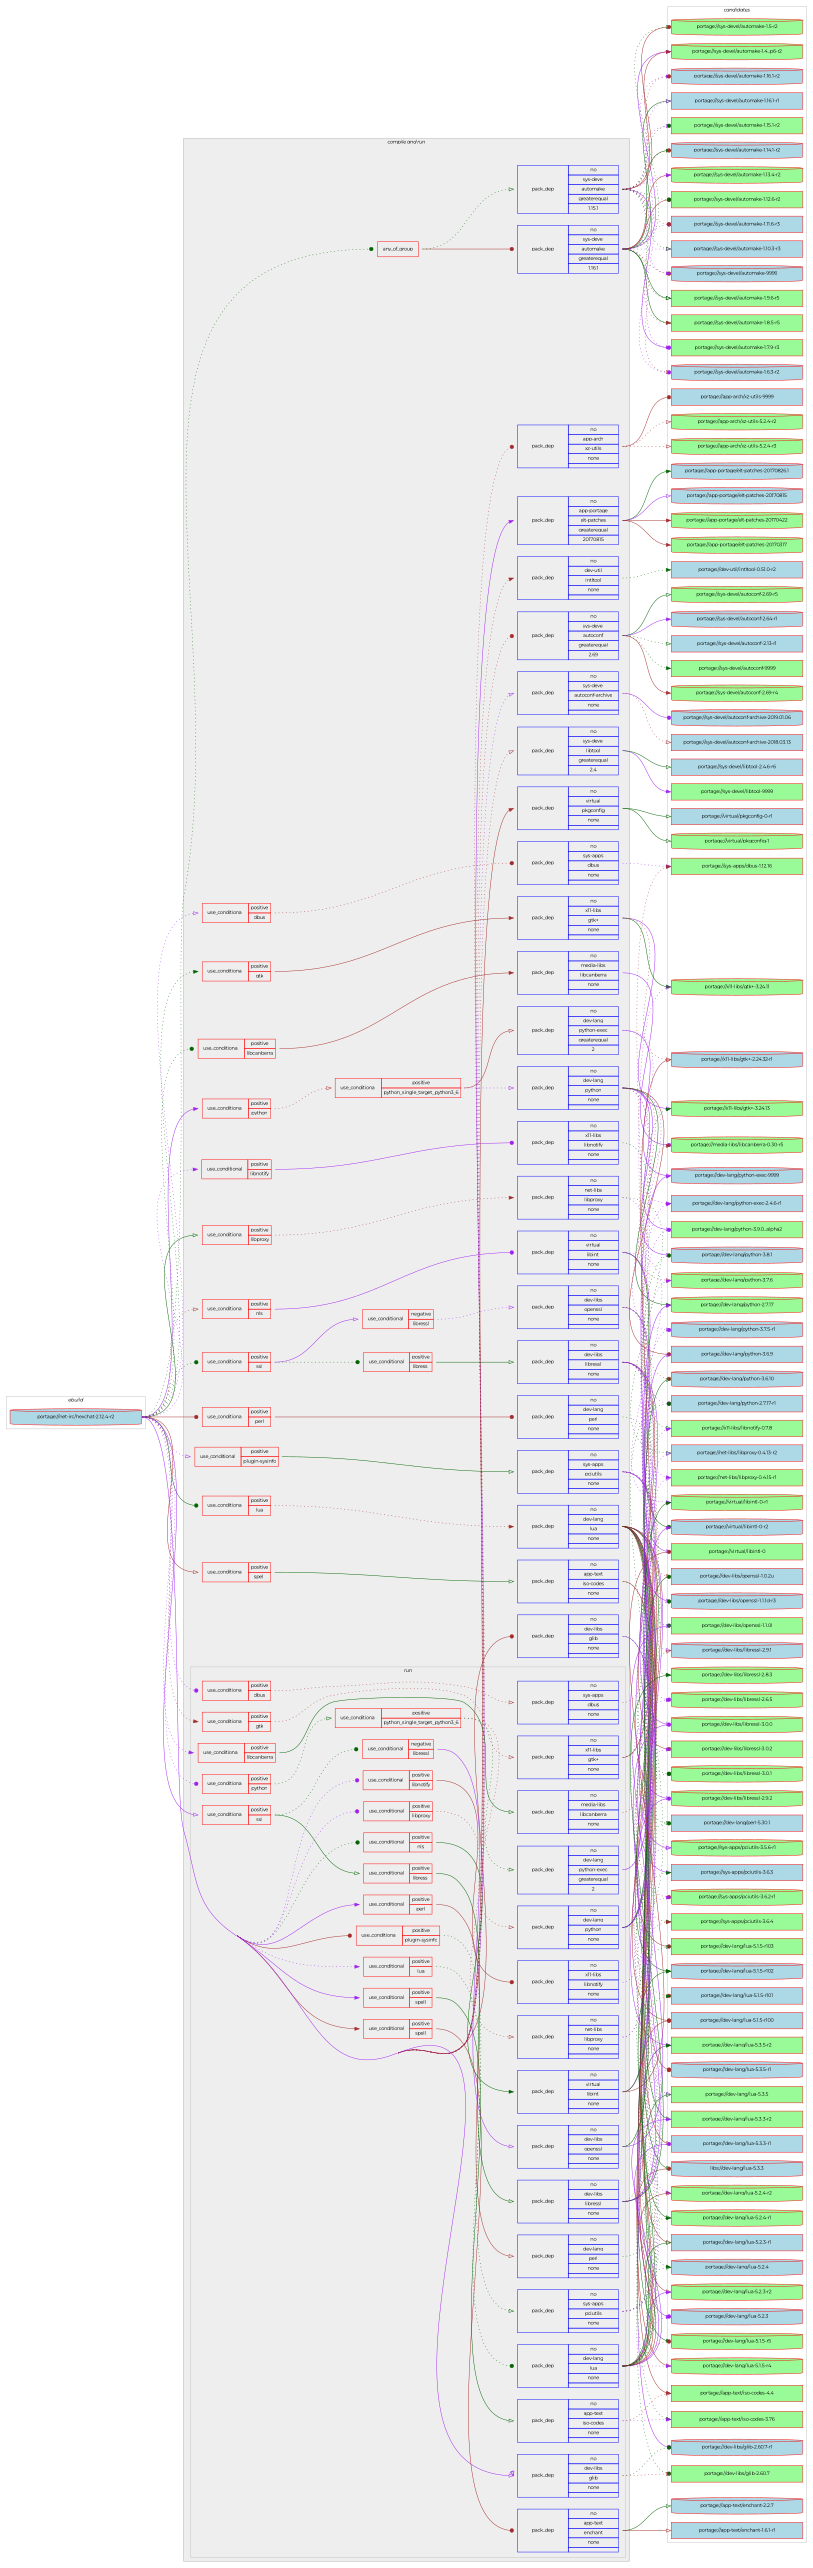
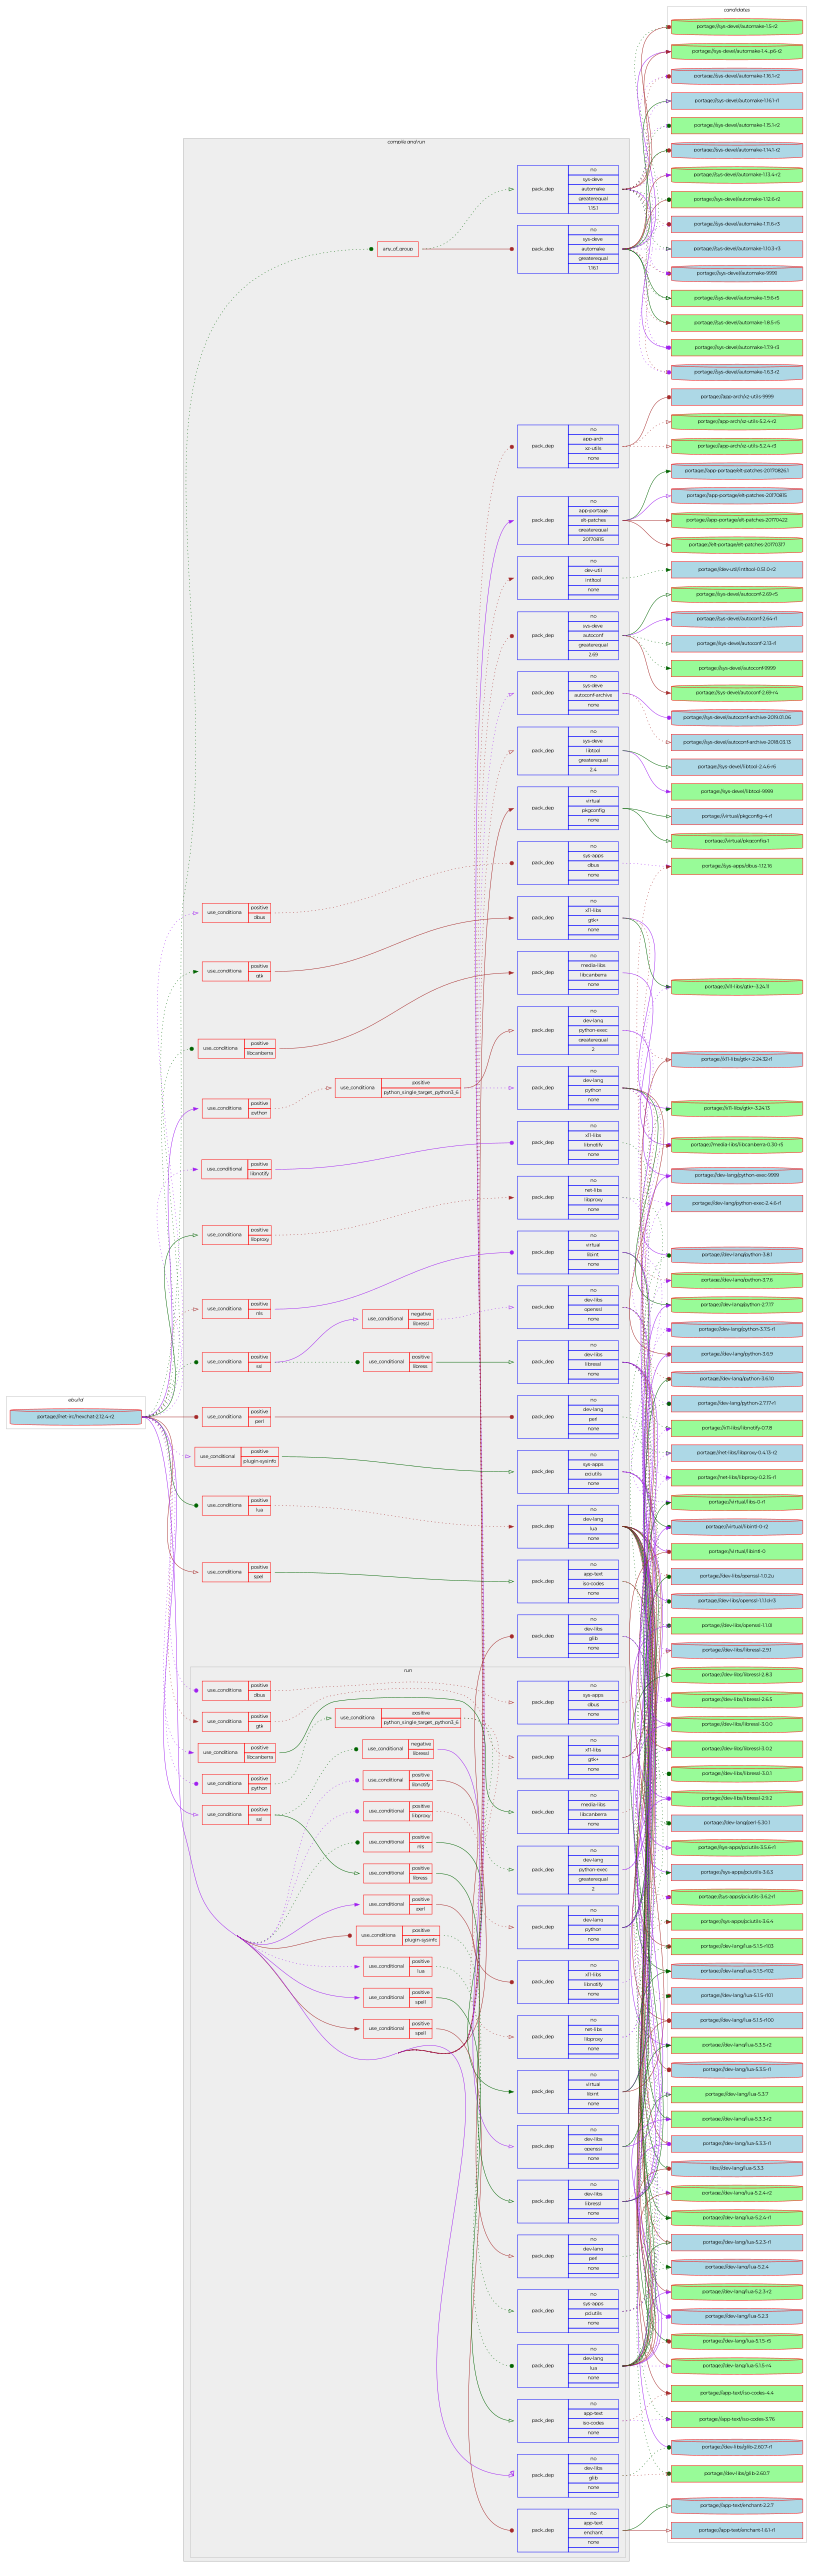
(737, 545) -> (737, 545)
(737, 817) -> (737, 817)
(737, 1230) -> none
(737, 1478) -> (737, 1478)
(737, 1502) -> (737, 1502)
(737, 2095) -> (737, 2095)
